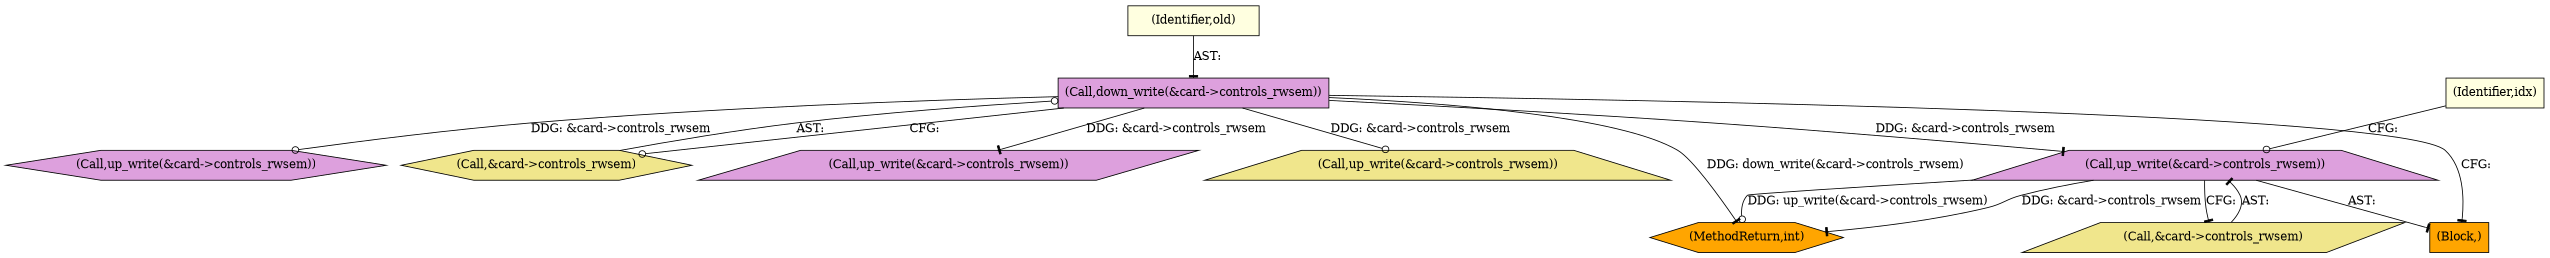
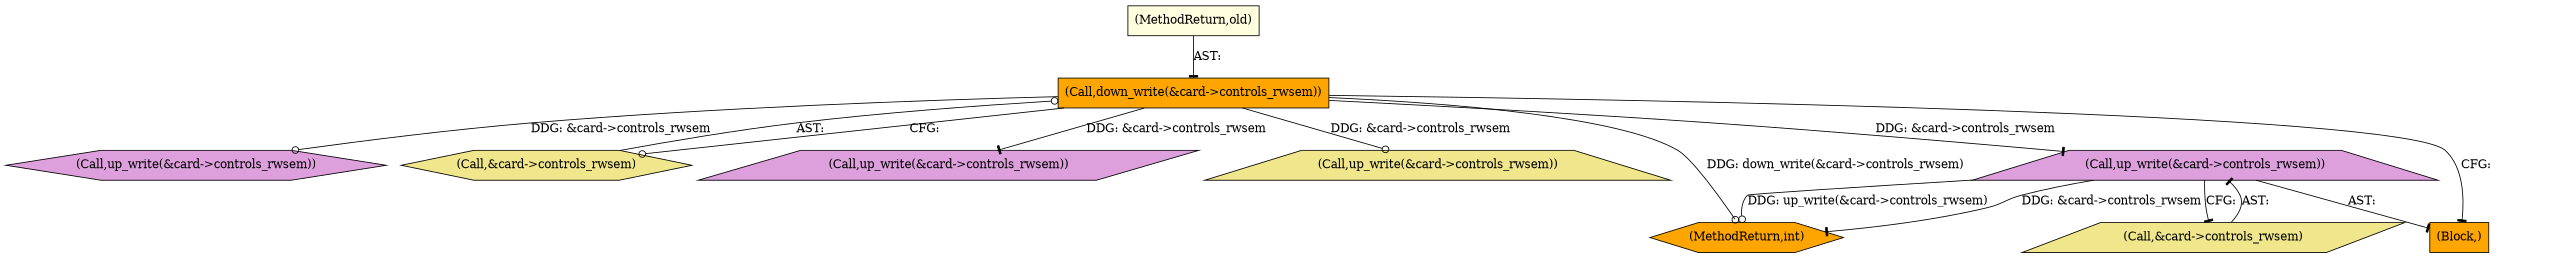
(1194, 21) -> (1194, 21)
(1194, 93) -> (1194, 93)
(2495, 93) -> none
(1561, 118) -> (1561, 118)
